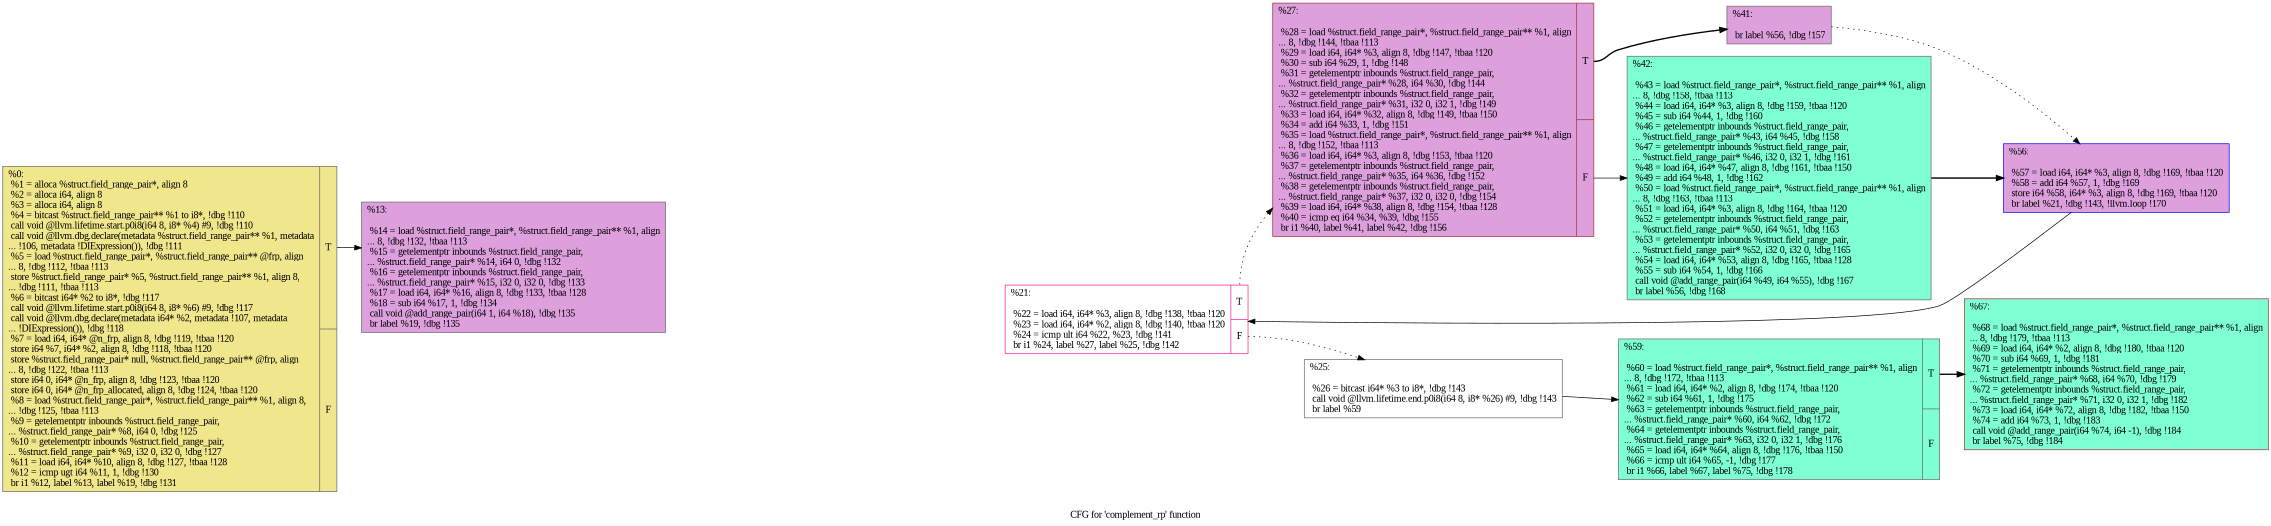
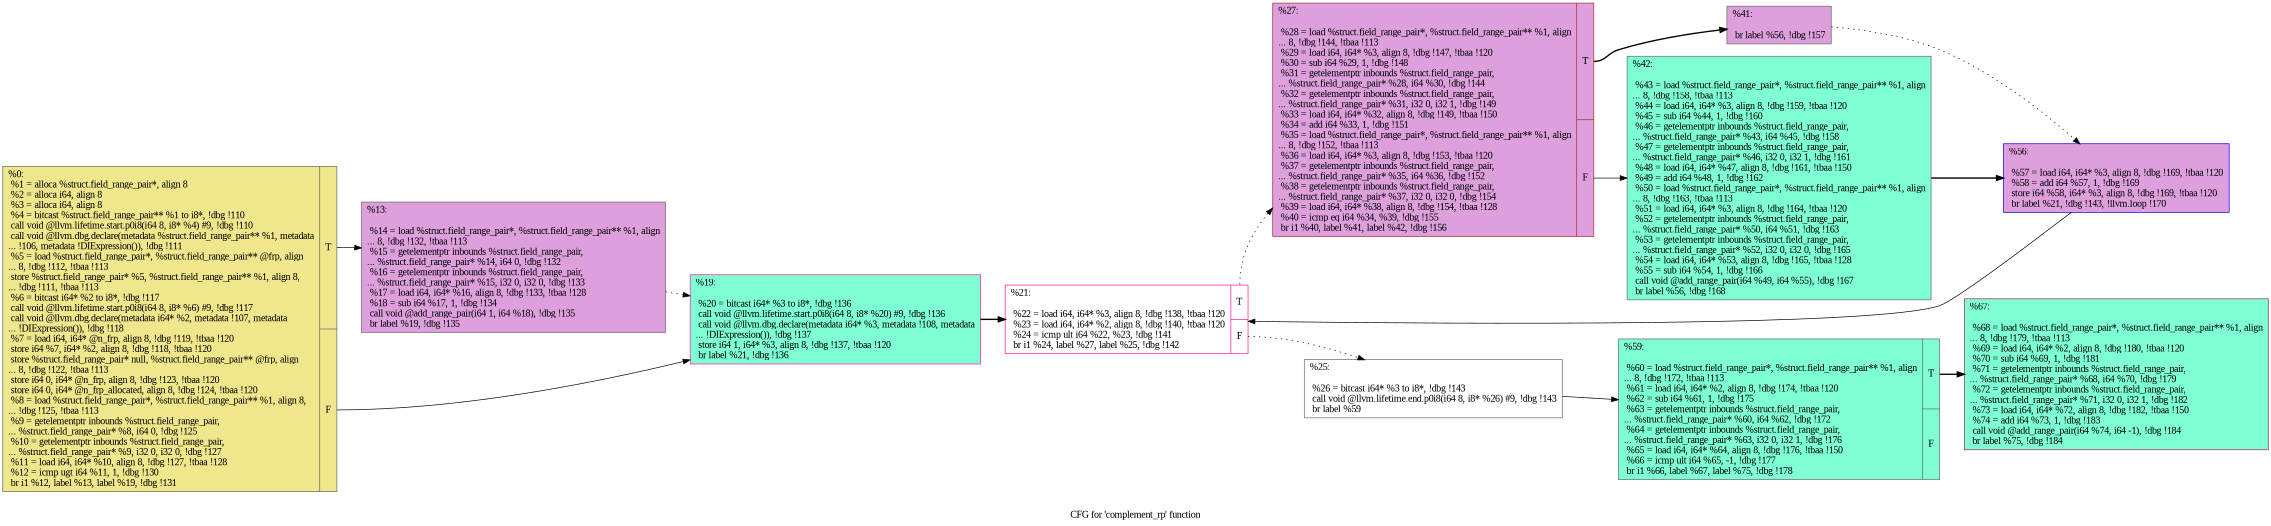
none -> (835, 319)
